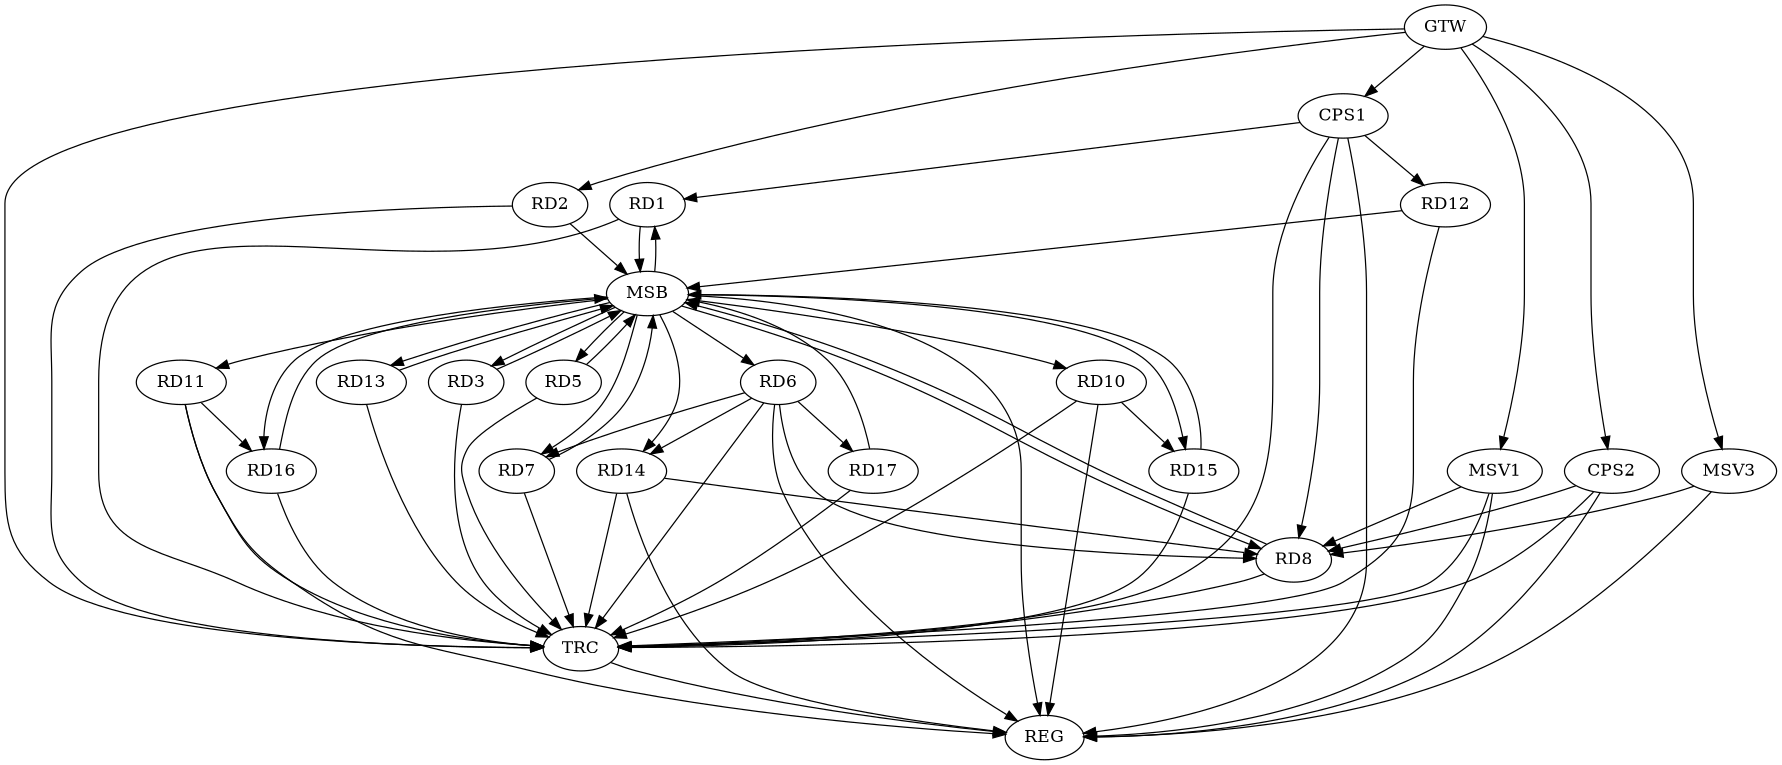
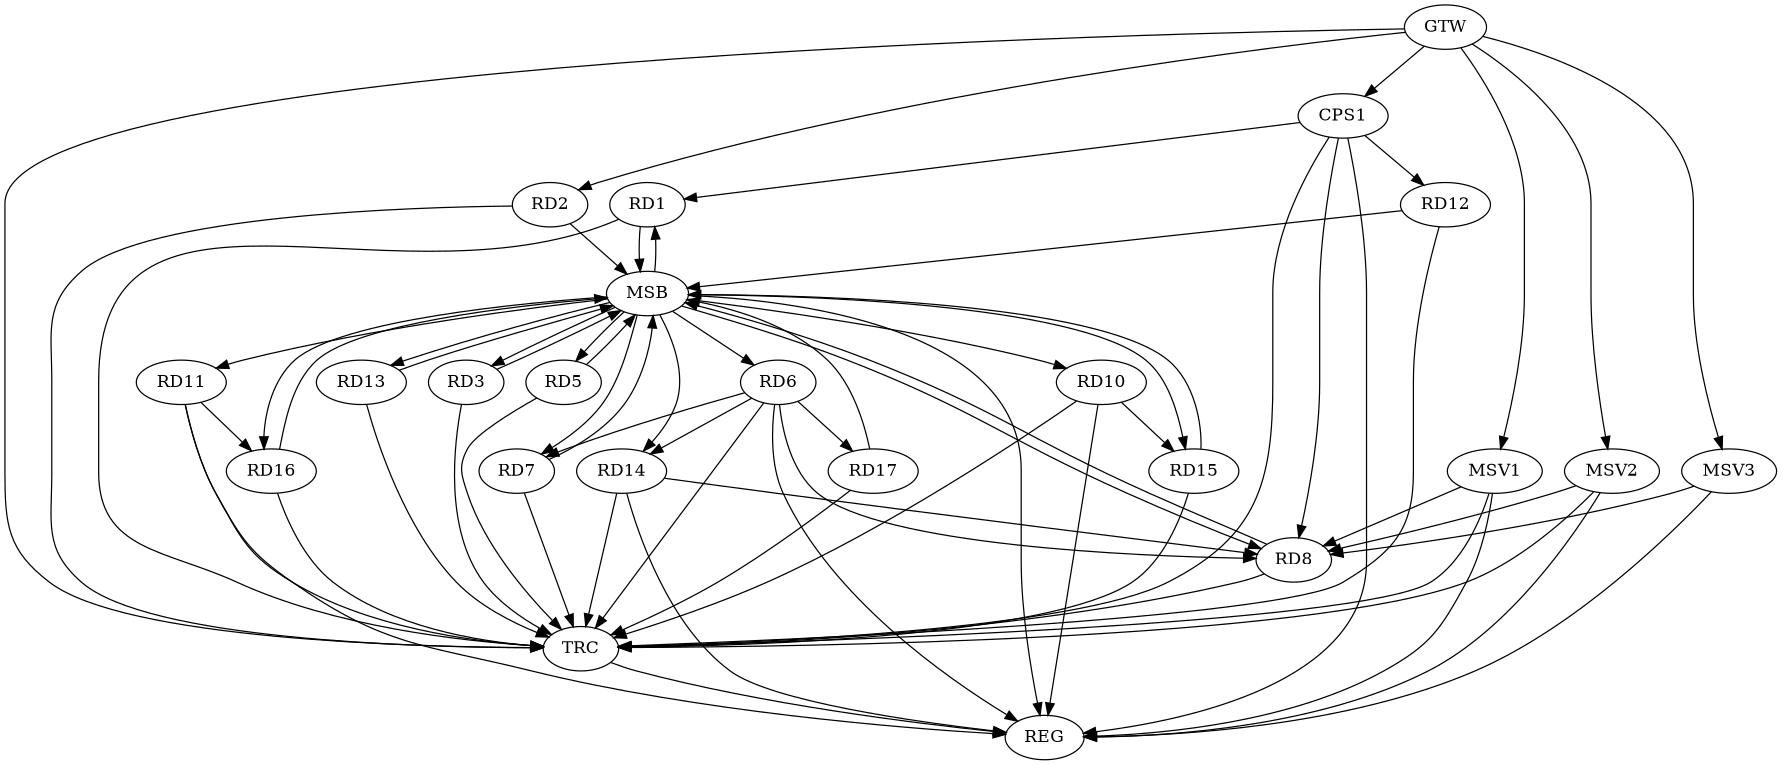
(1612, 471) -> (1612, 471)
